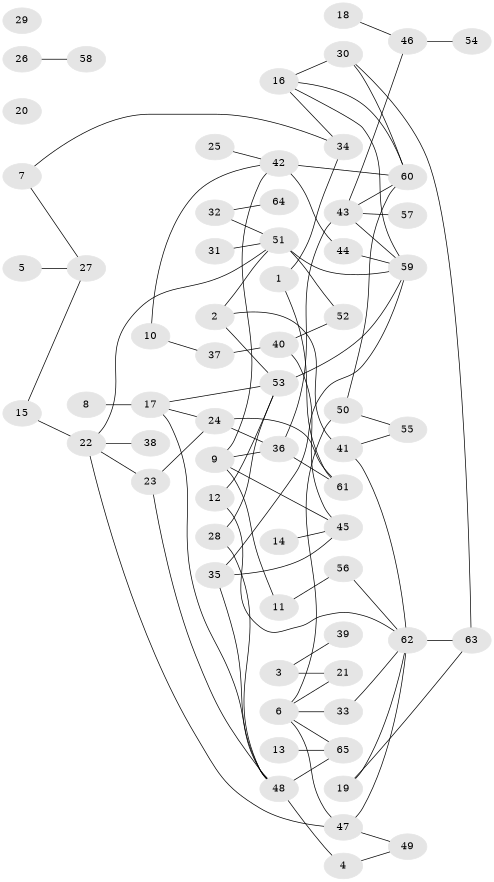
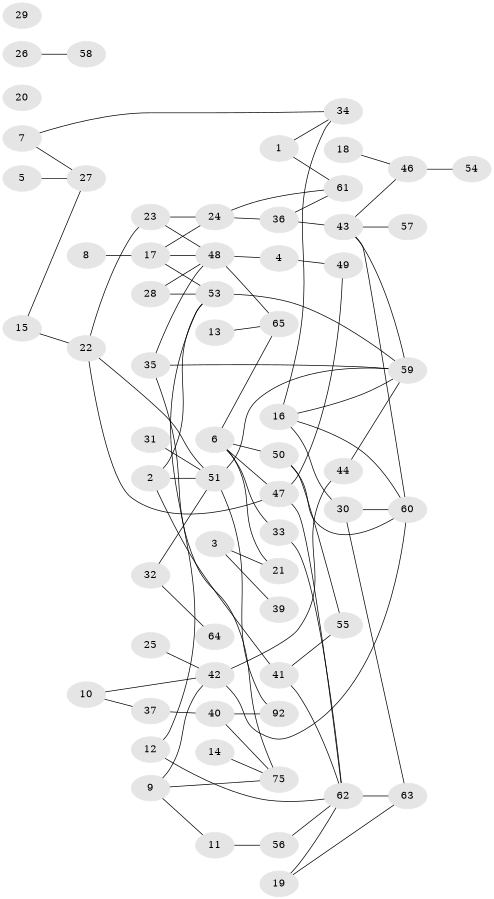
(343, 317) -> (279, 714)
(151, 443) -> none
(242, 455) -> none
(343, 528) -> (279, 780)
